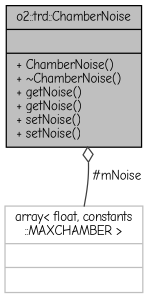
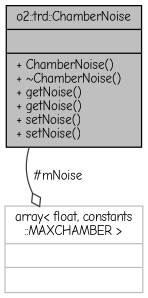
(88, 185) -> (26, 170)
